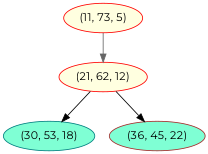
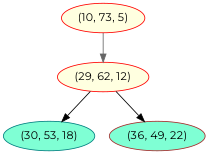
(103, 18) -> (103, 18)
(103, 77) -> (103, 77)
(157, 136) -> (157, 136)
